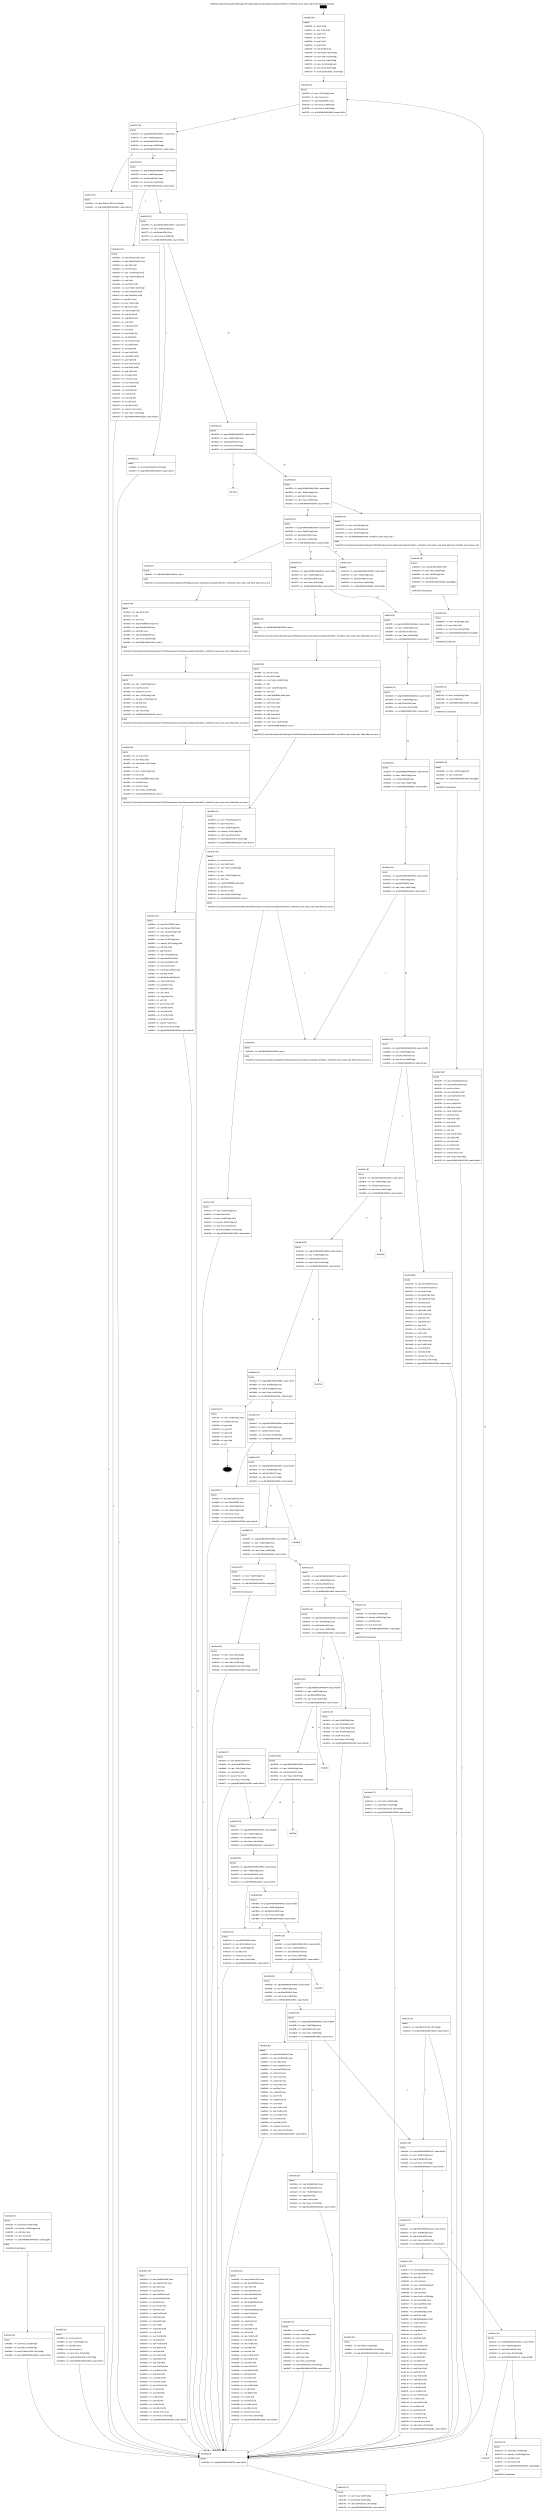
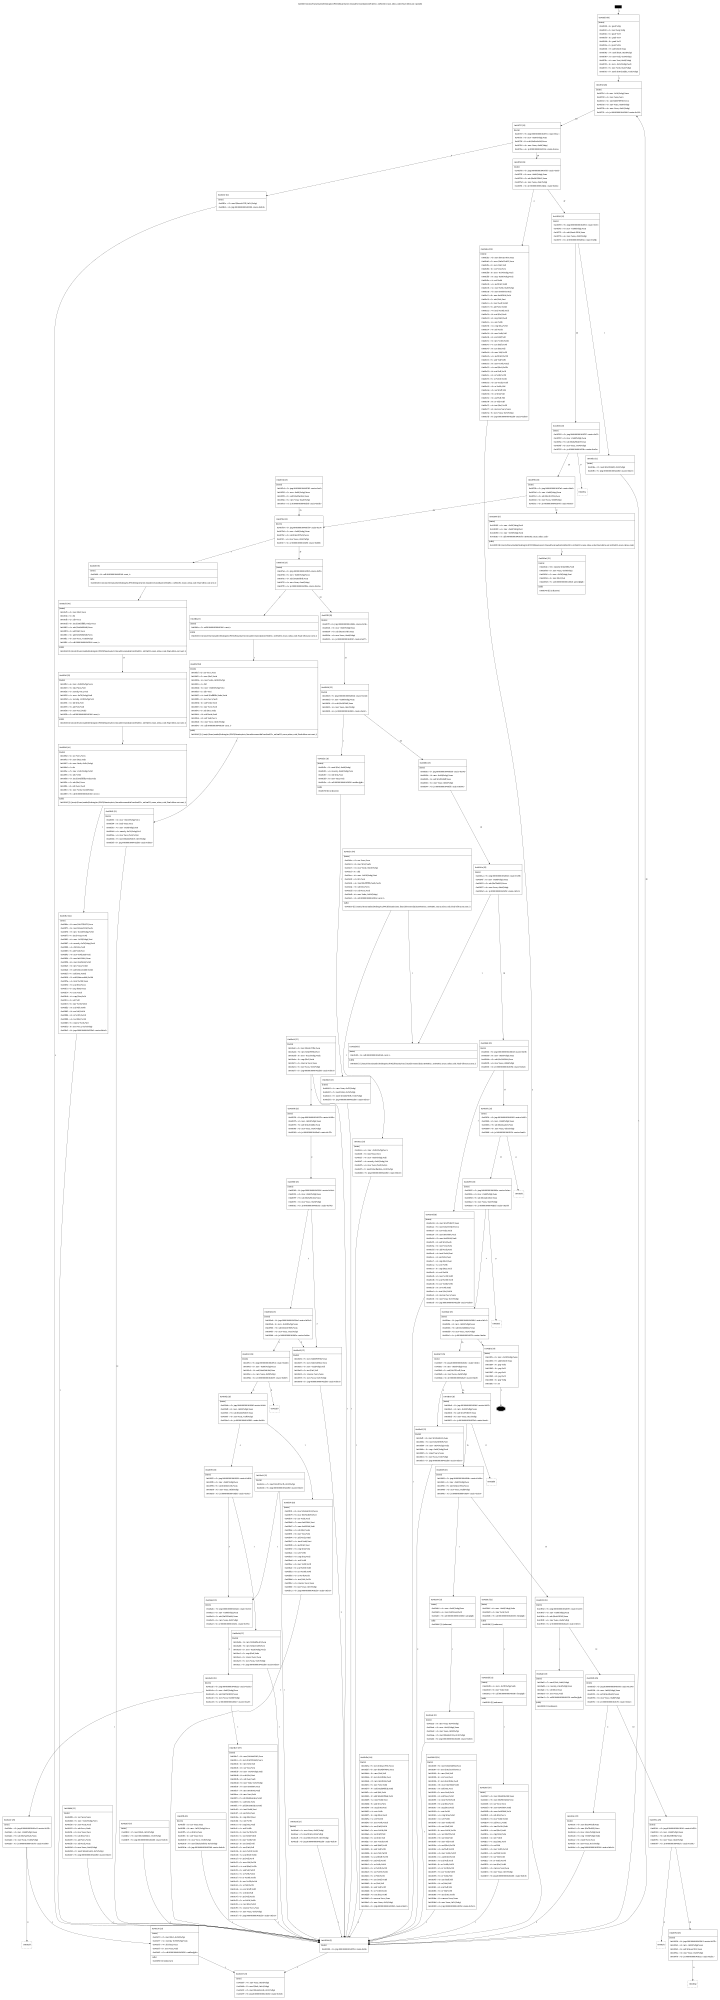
(335, 552) -> (299, 511)
(456, 627) -> none
none -> (343, 734)
(383, 1714) -> none
(273, 1800) -> none
